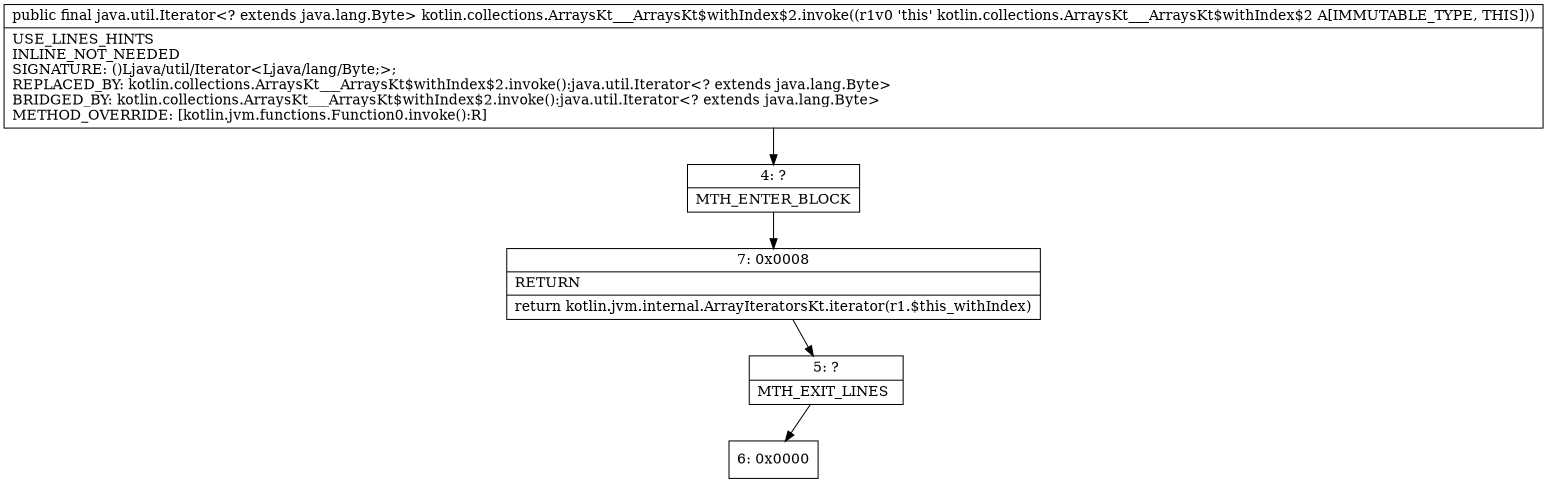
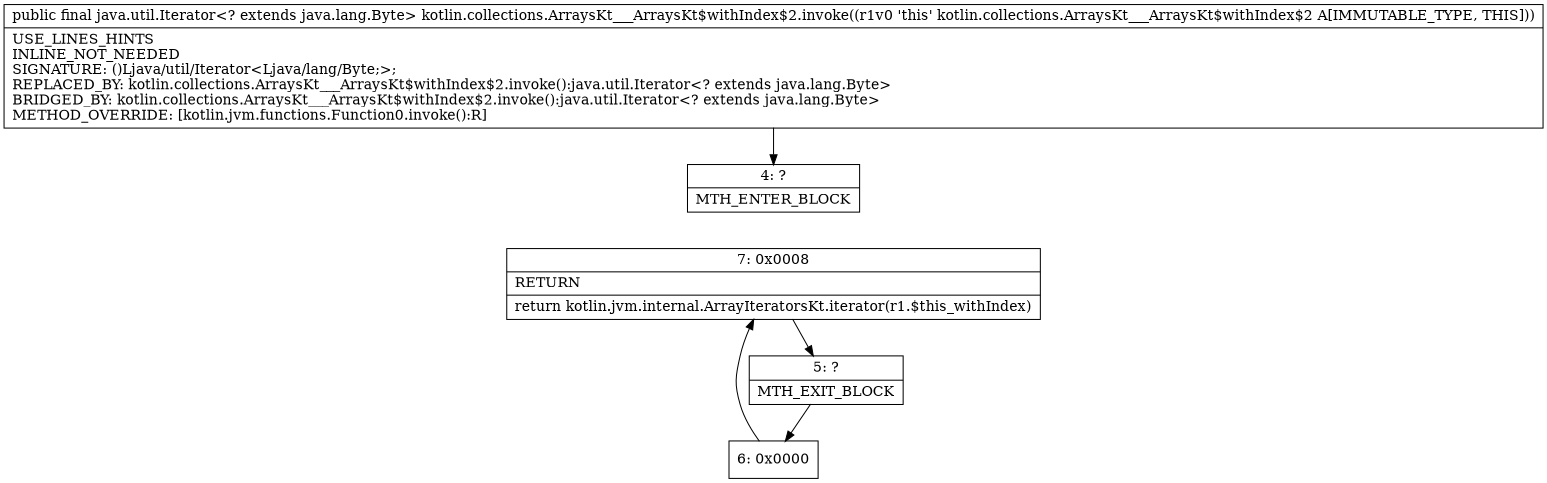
(774, 225) -> (736, 387)
(823, 392) -> (826, 392)
